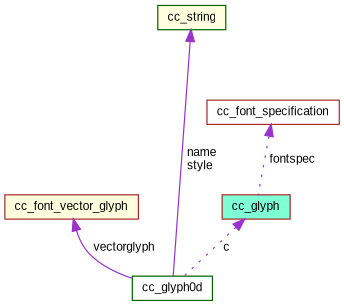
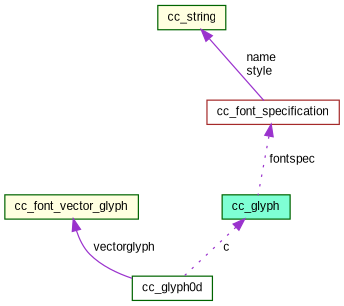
(182, 159) -> (237, 70)
(72, 207) -> (72, 207)
(256, 207) -> (256, 207)
